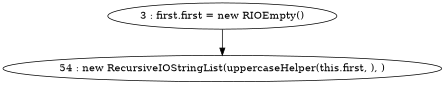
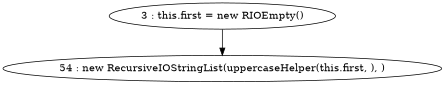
(222, 16) -> (222, 16)
